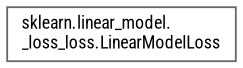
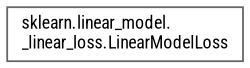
(121, 34) -> (125, 34)
